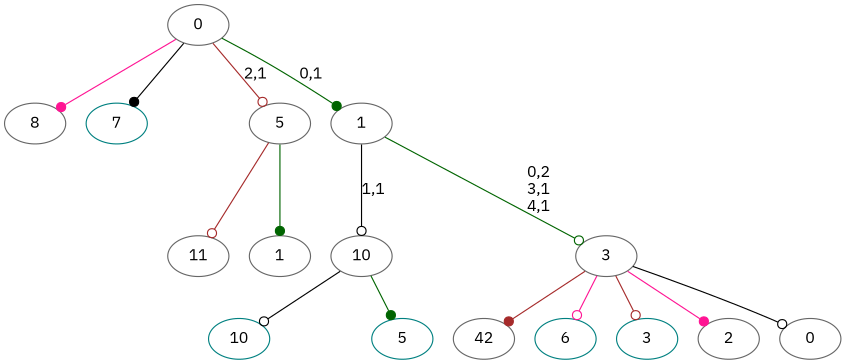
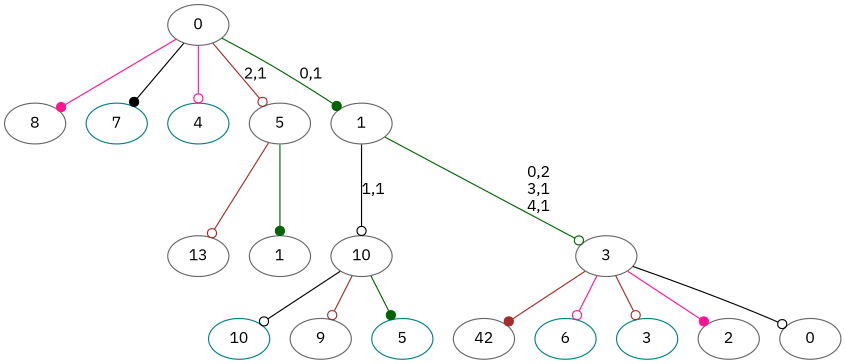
none -> (198, 124)
(198, 256) -> (198, 256)
none -> (321, 339)
